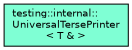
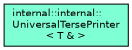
(66, 25) -> (66, 25)
